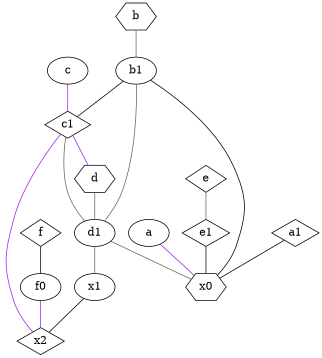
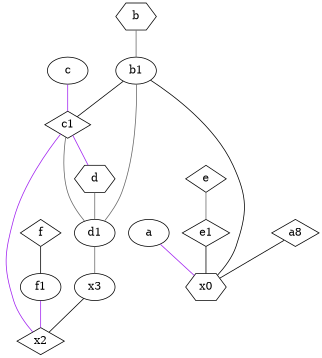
(295, 233) -> (295, 233)
(151, 260) -> none
(41, 287) -> (41, 287)
(95, 287) -> (95, 287)
